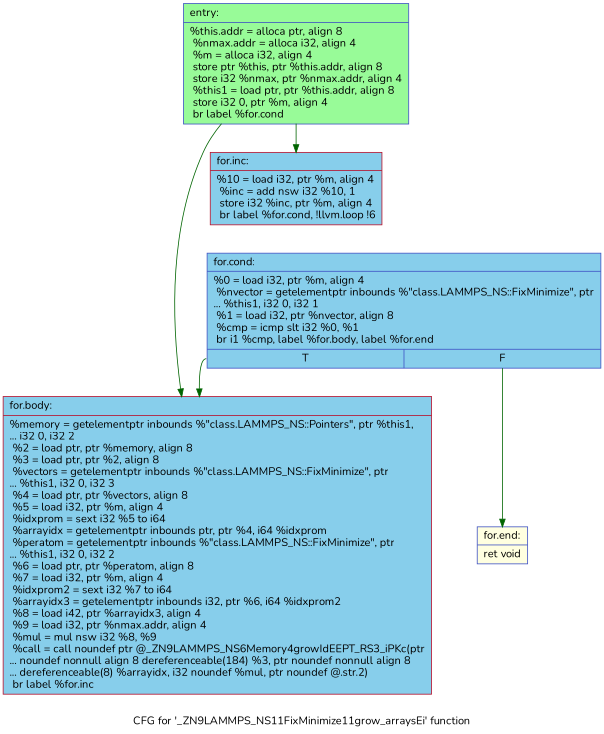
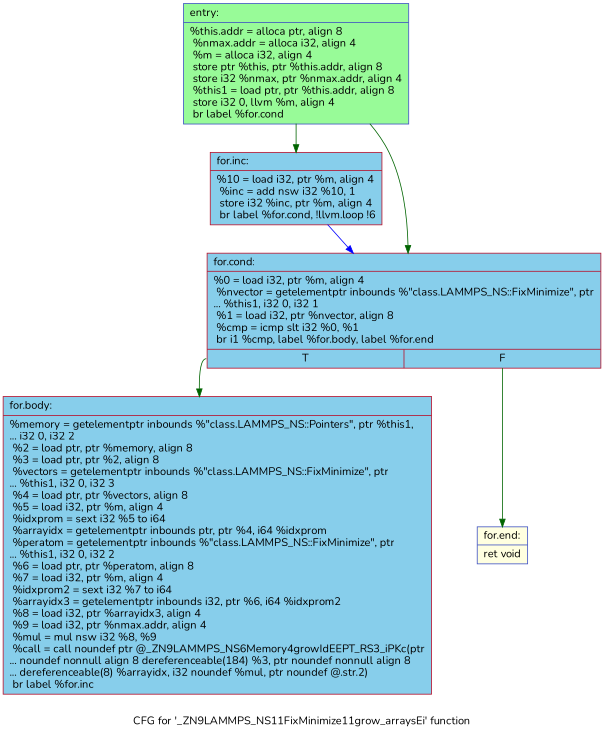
(259, 102) -> (262, 102)
none -> (338, 236)
(178, 252) -> (399, 181)
(404, 311) -> (404, 311)
(106, 613) -> (106, 613)
